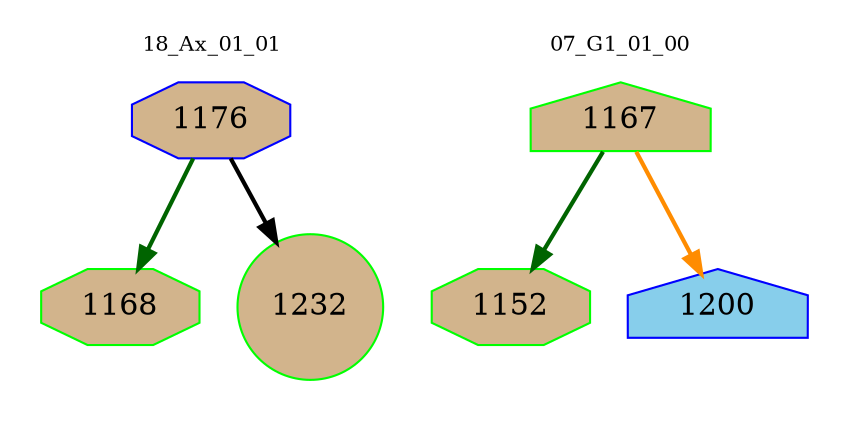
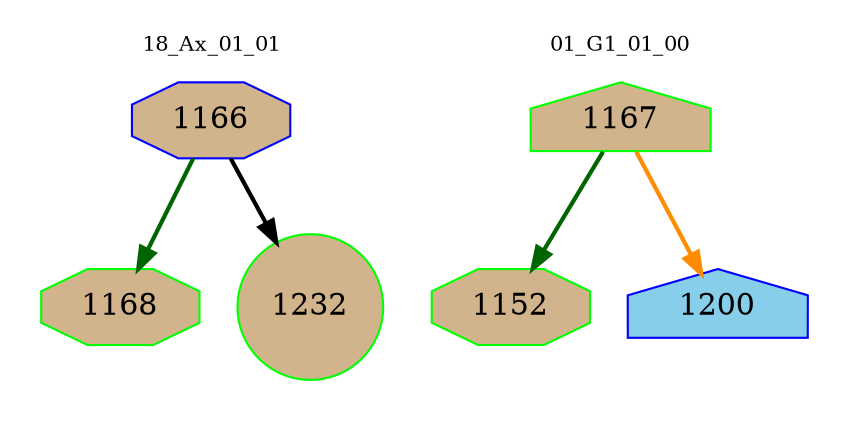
(621, 45) -> (621, 45)
(211, 120) -> (211, 120)
